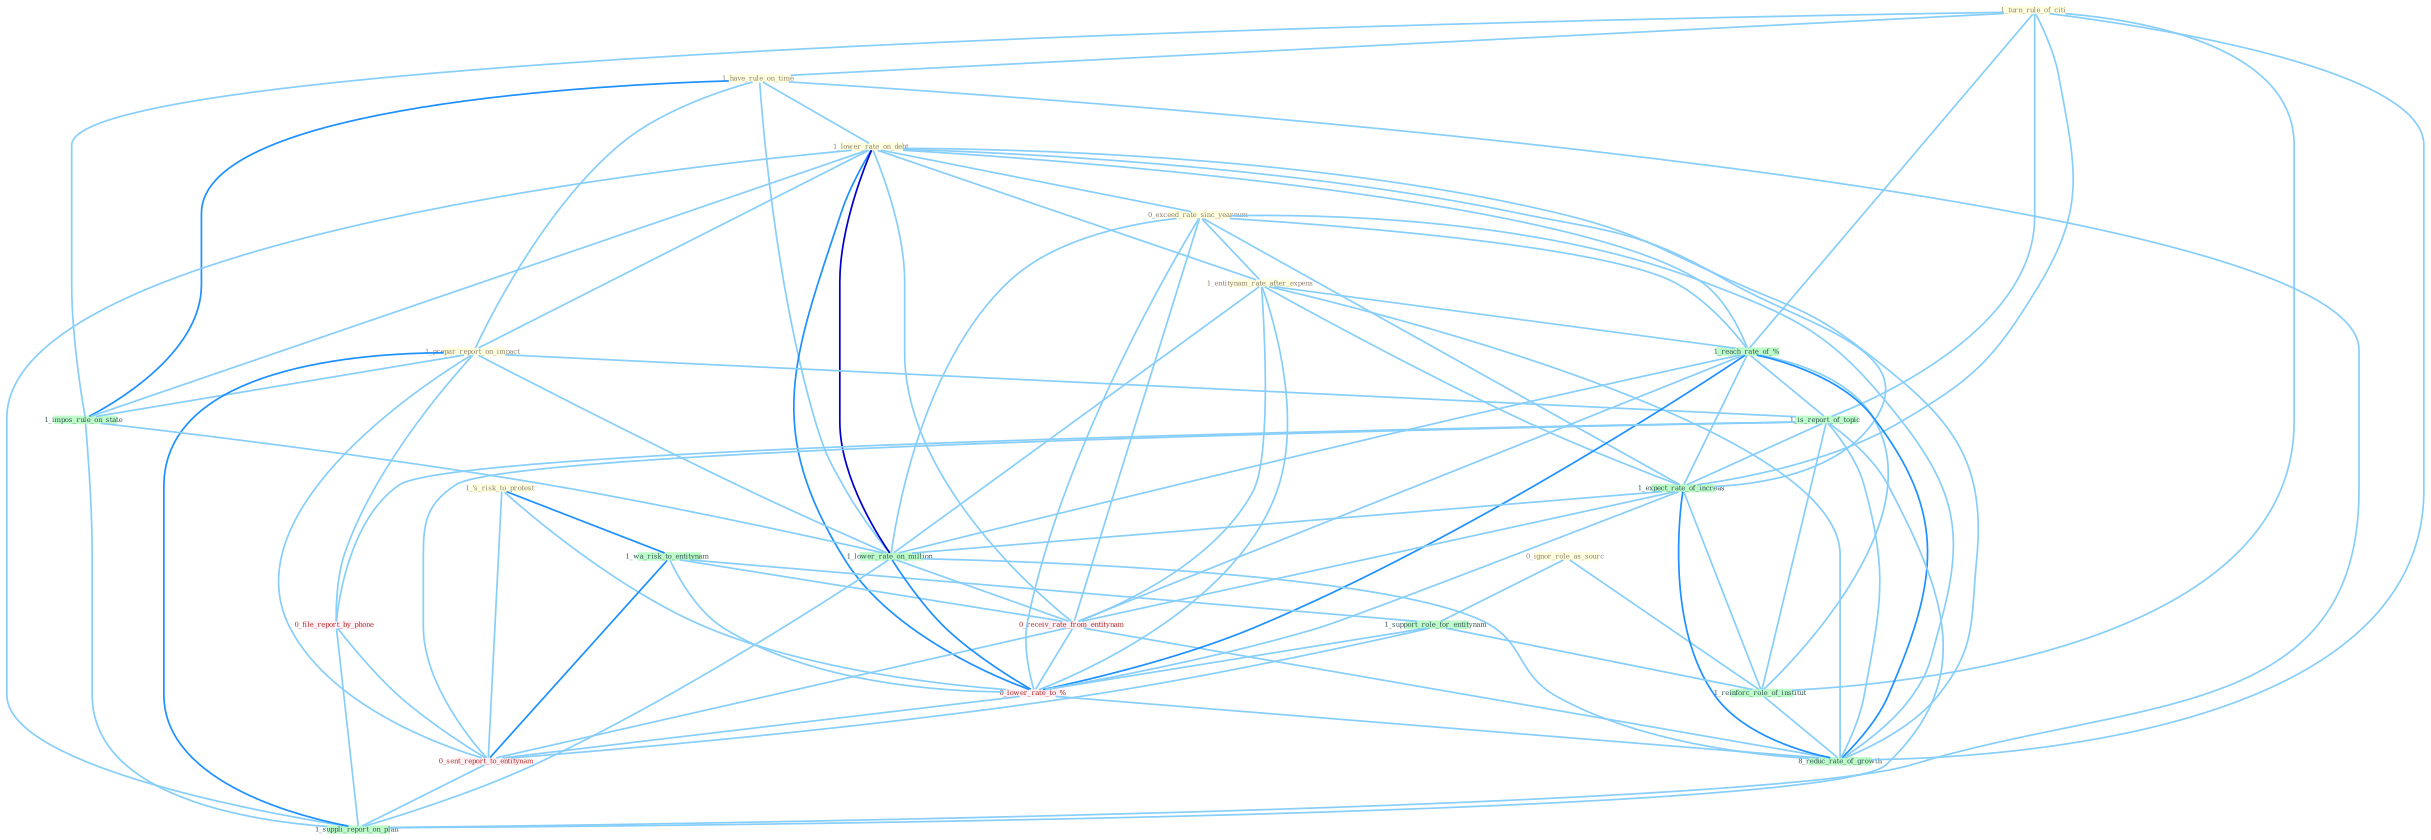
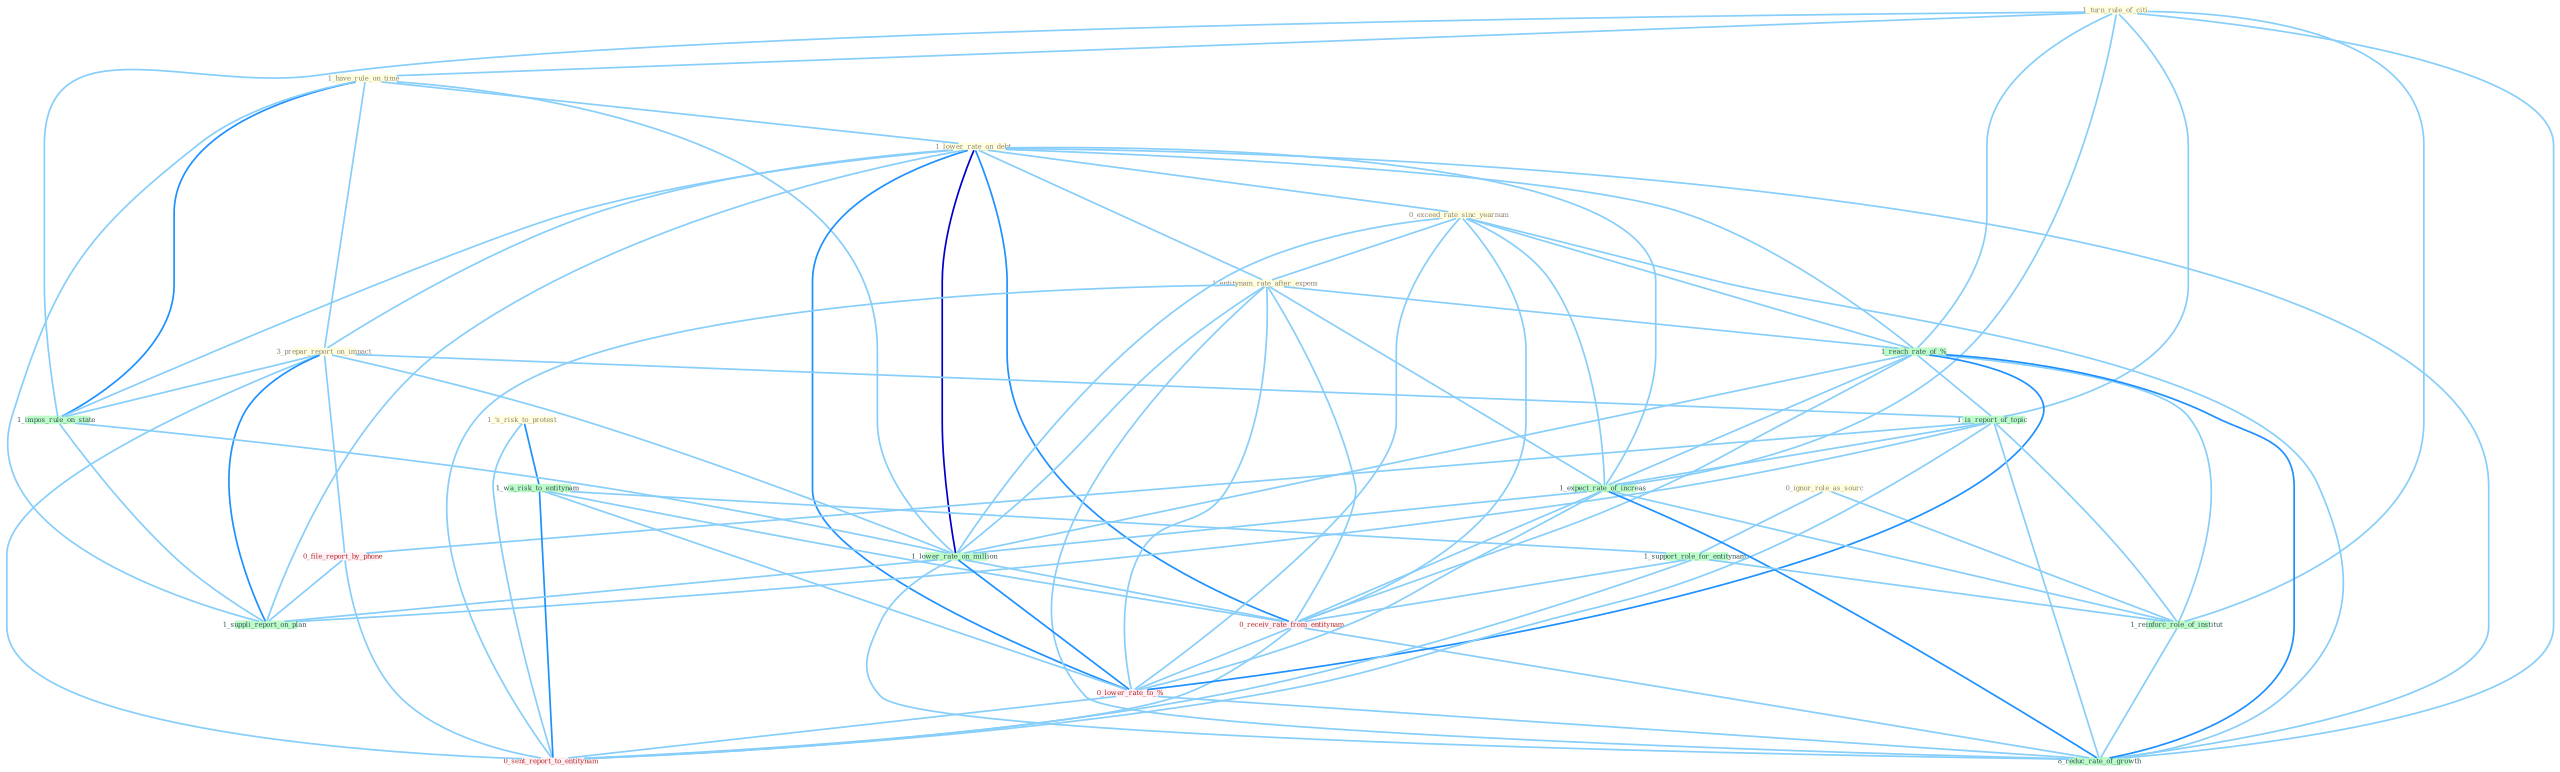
(475, 352) -> (324, 352)
(914, 411) -> (1031, 435)
(698, 623) -> none
(1236, 659) -> (1495, 591)
(423, 795) -> (663, 337)
